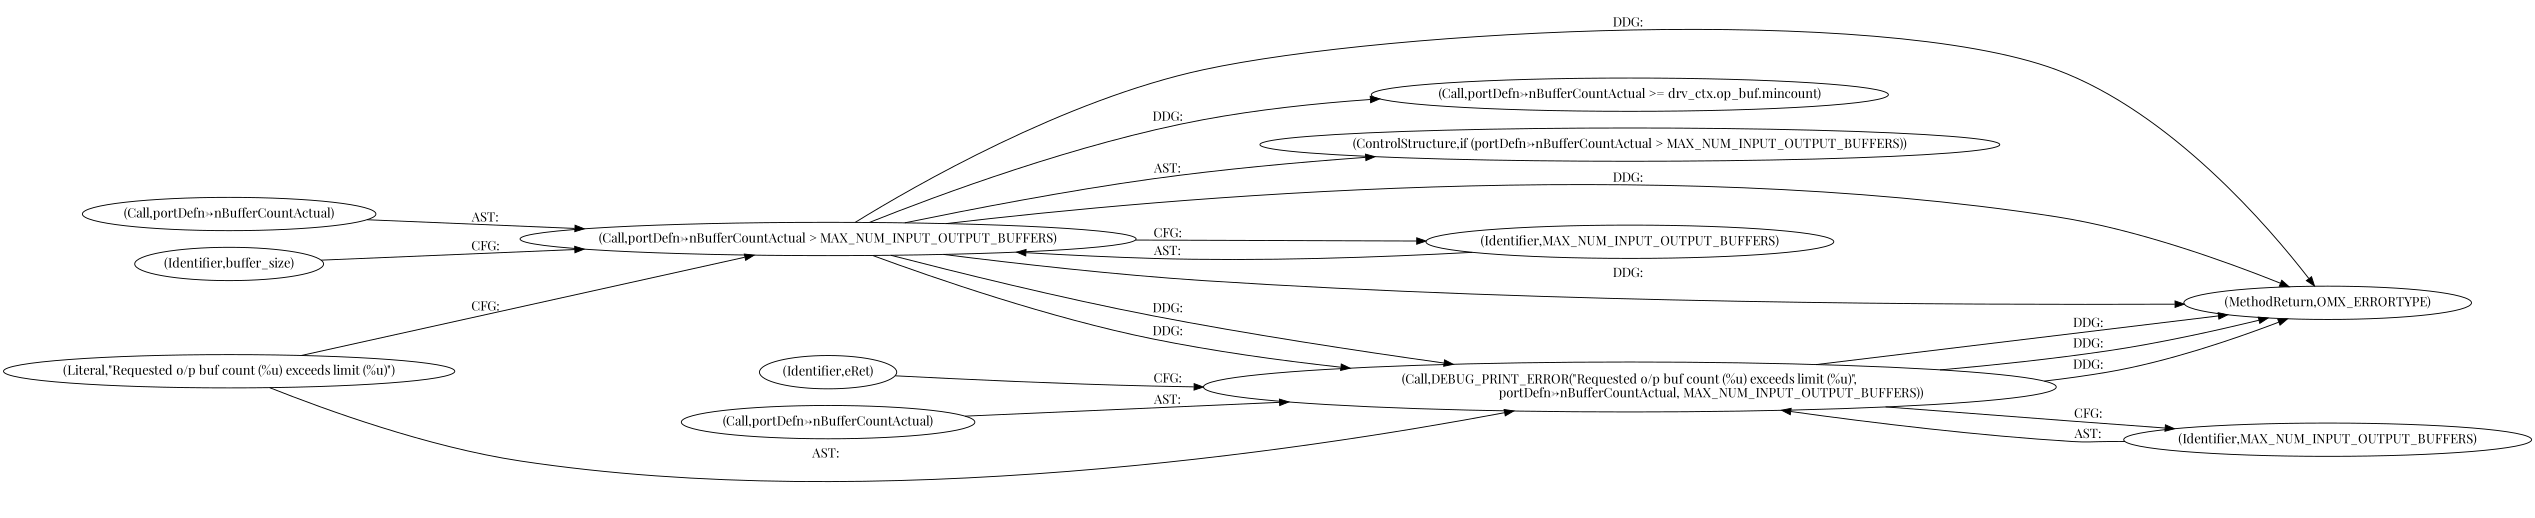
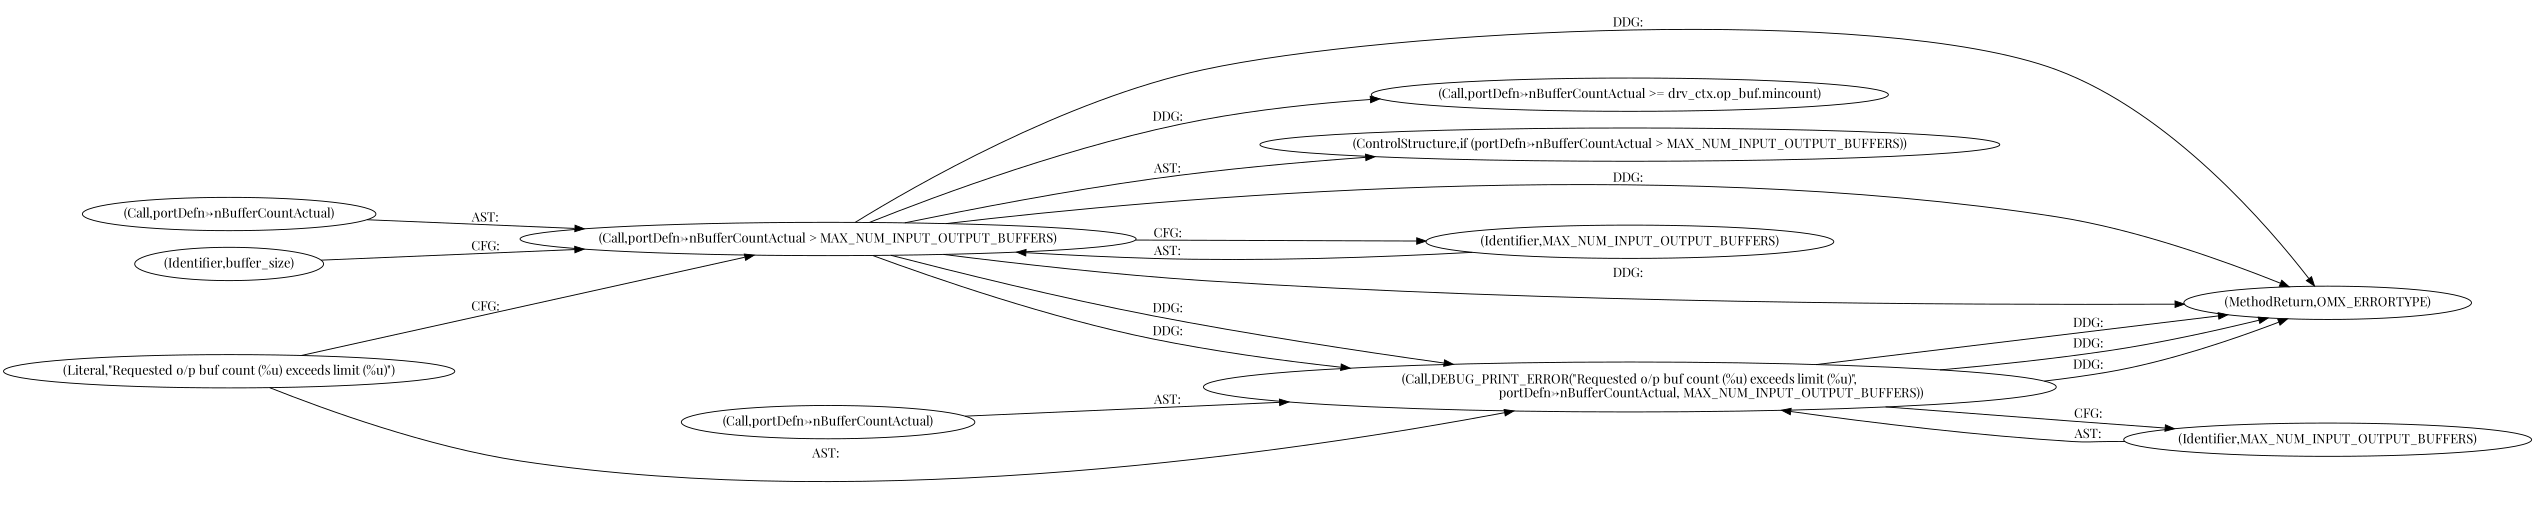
(828, 372) -> none
